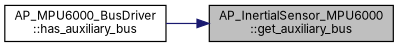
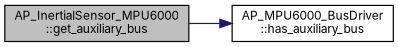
(181, 23) -> (204, 23)
